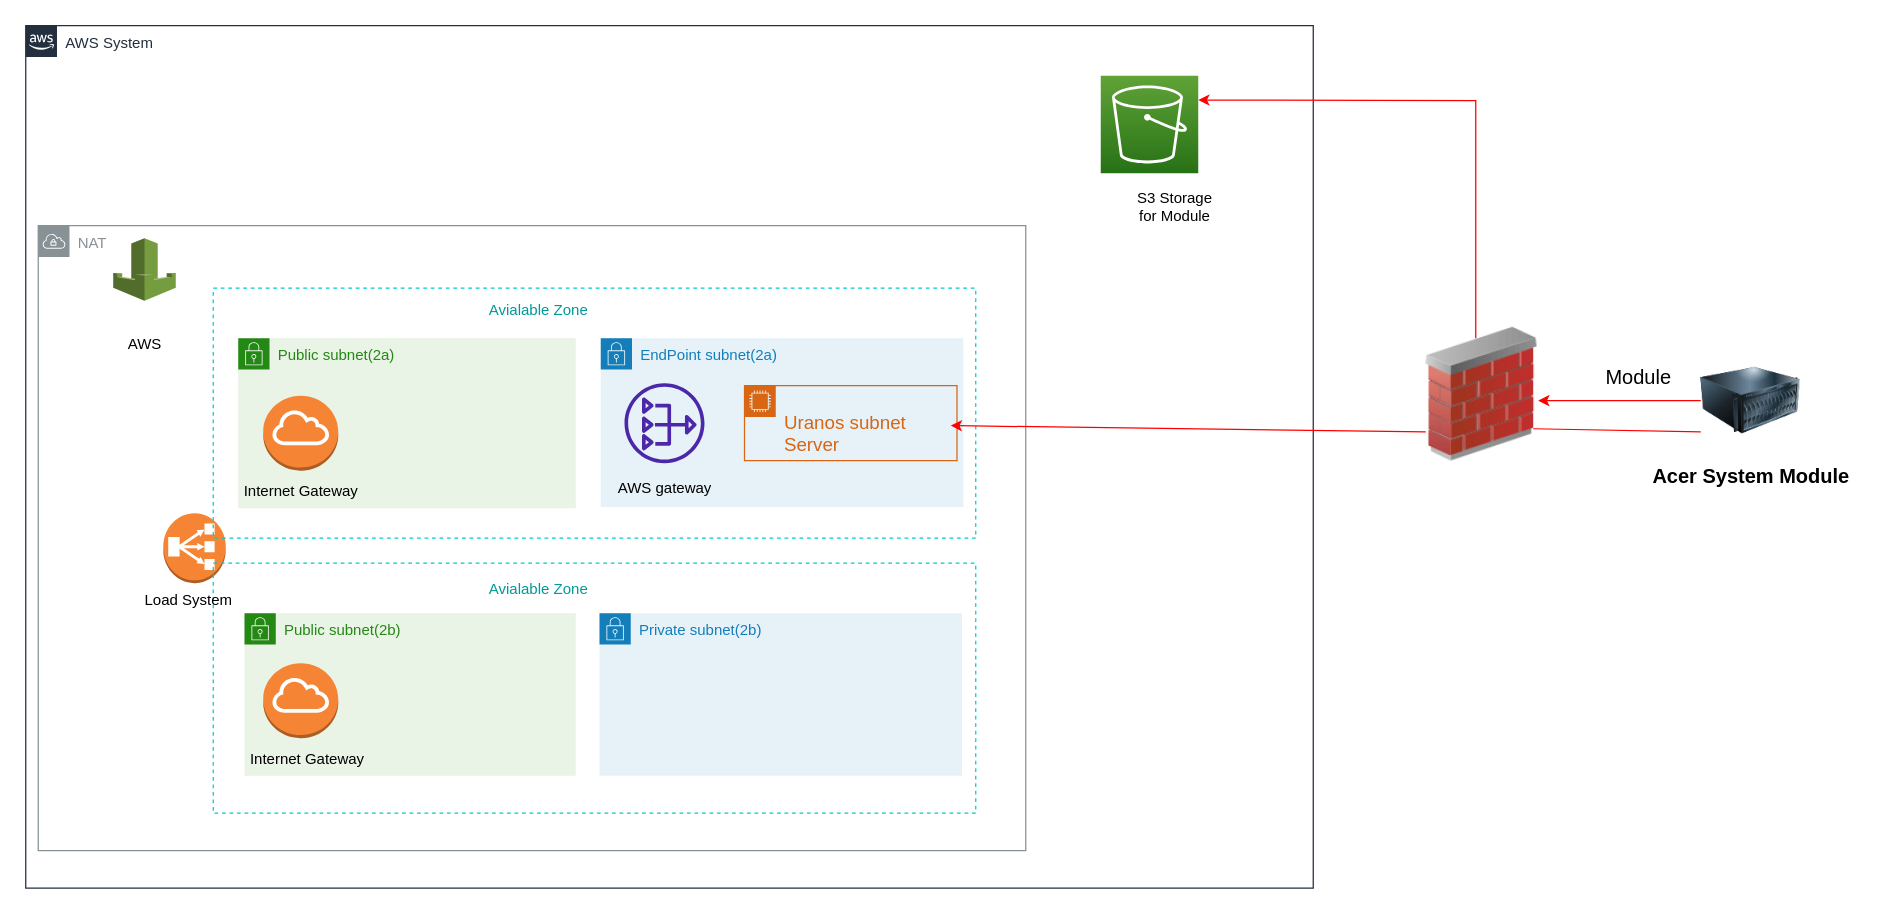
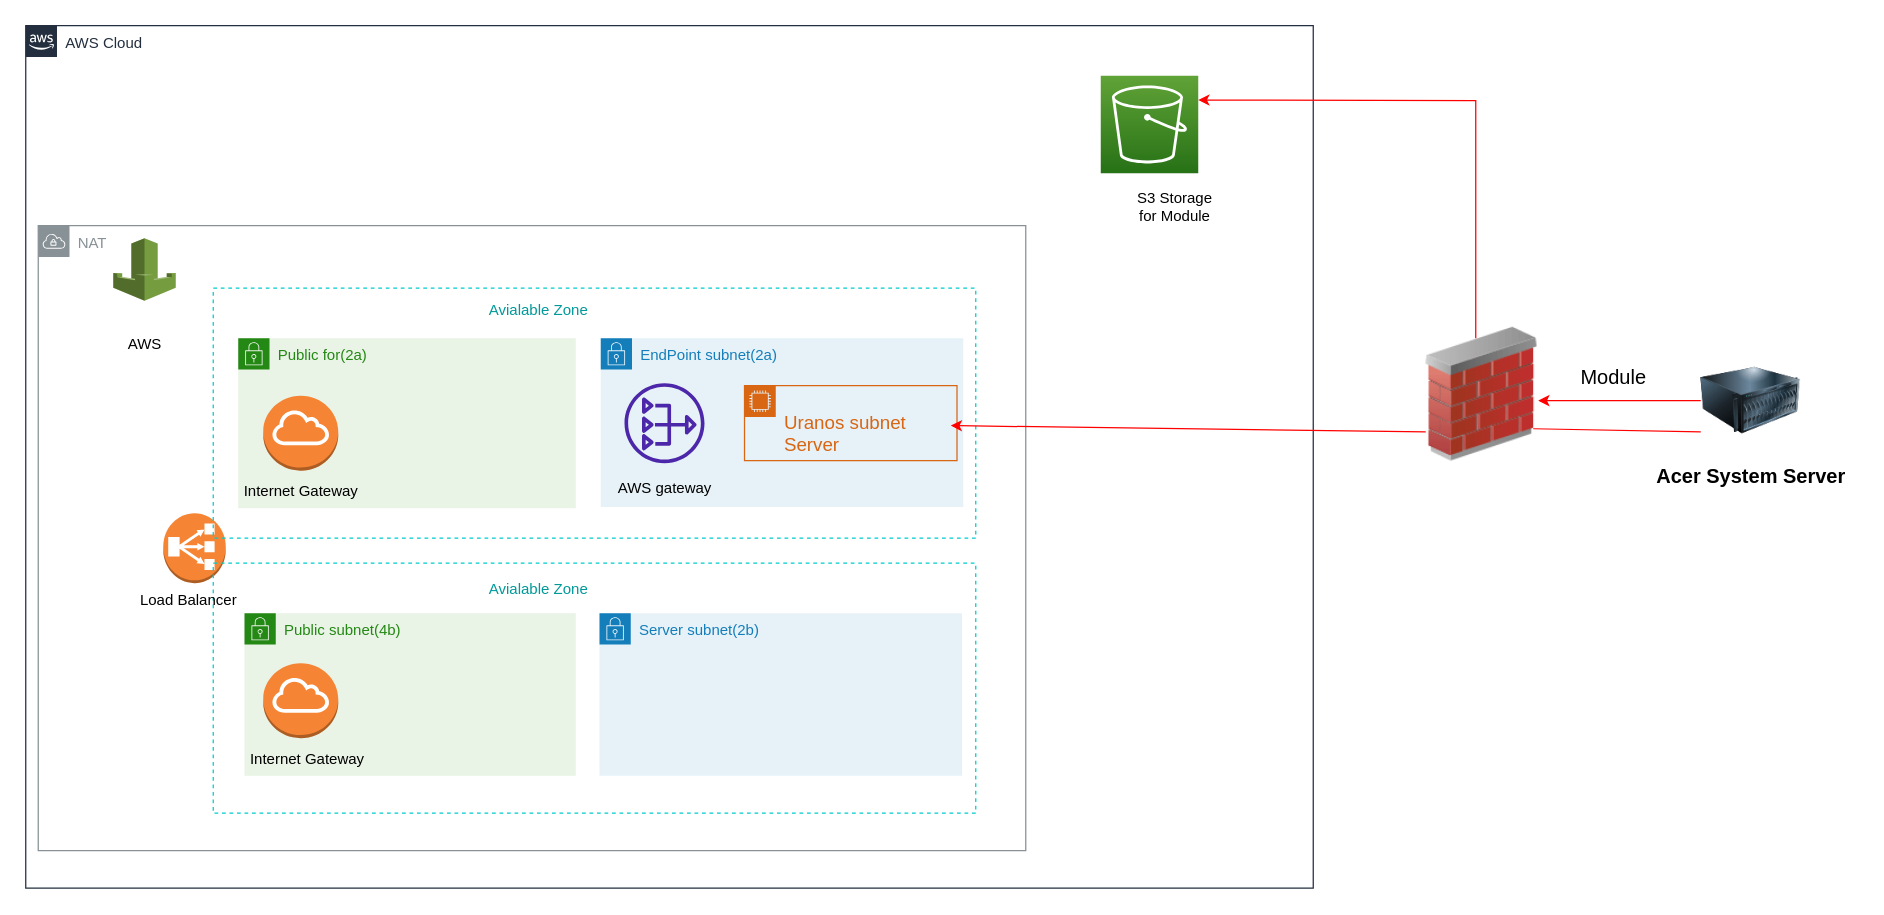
(106, 43) -> (100, 43)
(344, 356) -> (331, 356)
(1638, 377) -> (1613, 377)
(1751, 476) -> (1751, 476)
(189, 601) -> (189, 601)
(350, 631) -> (350, 631)
(711, 631) -> (709, 631)
